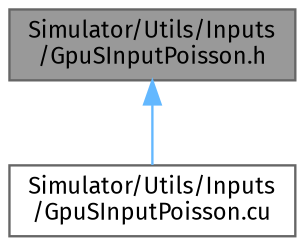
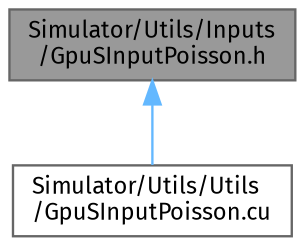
(152, 201) -> (152, 201)
